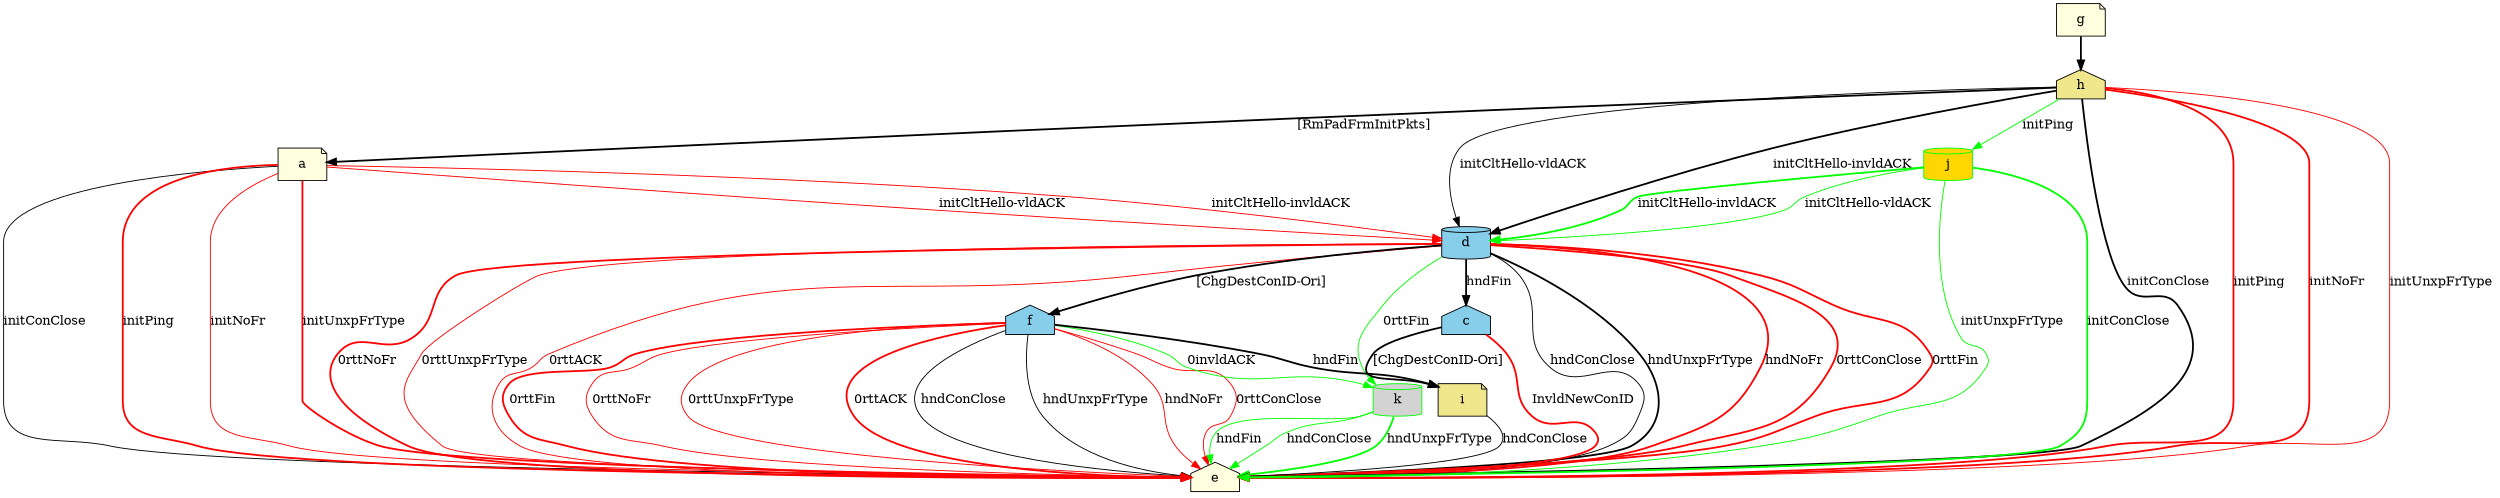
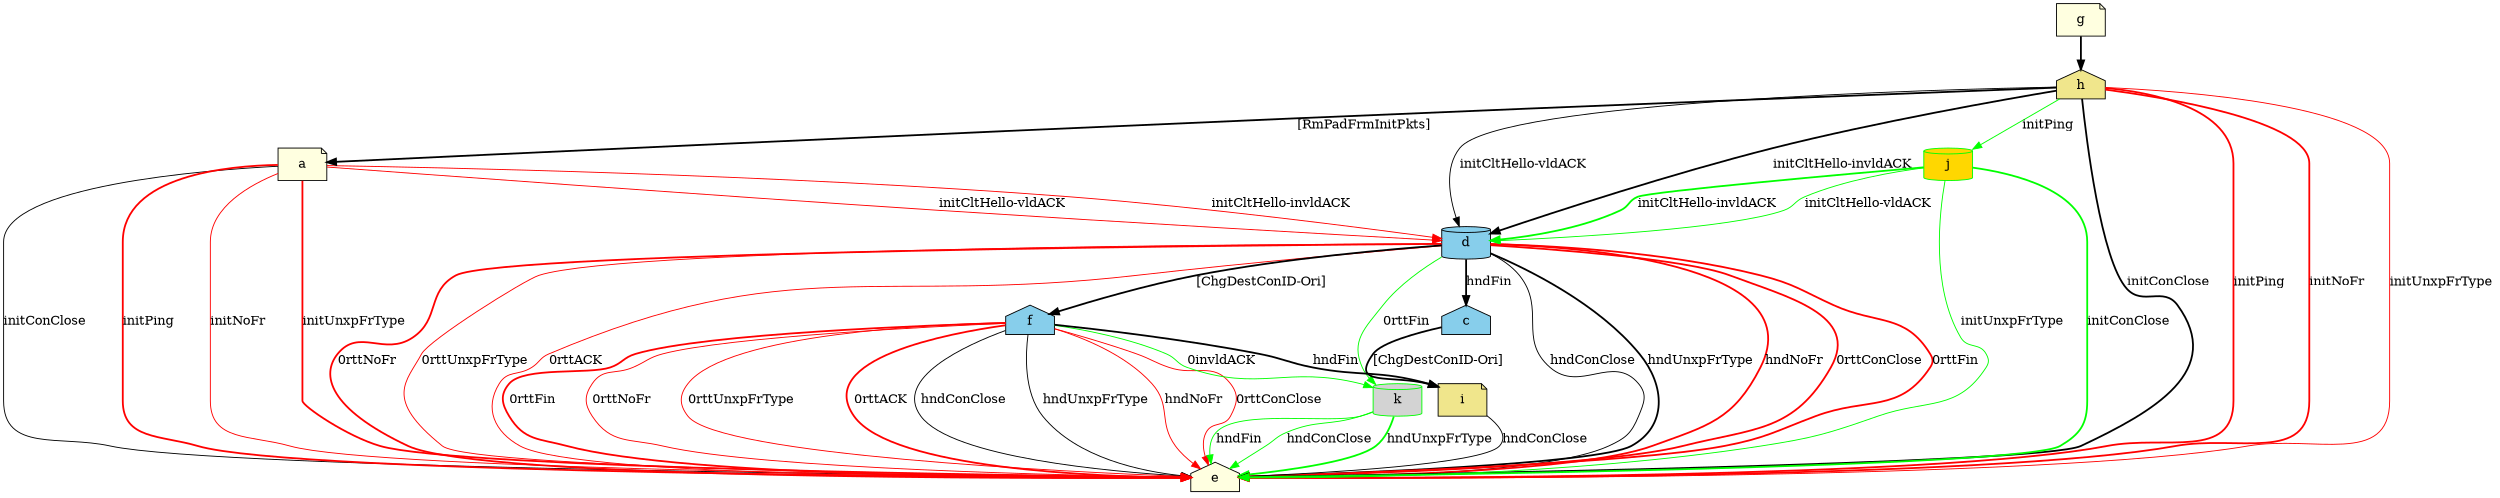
(1598, 439) -> none
